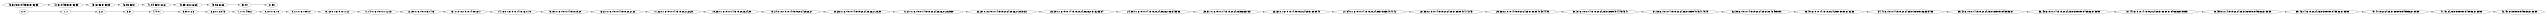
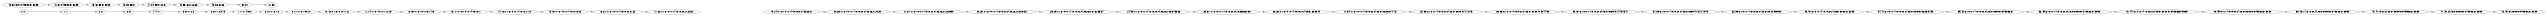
(732, 12) -> none
(1370, 12) -> (1370, 12)
